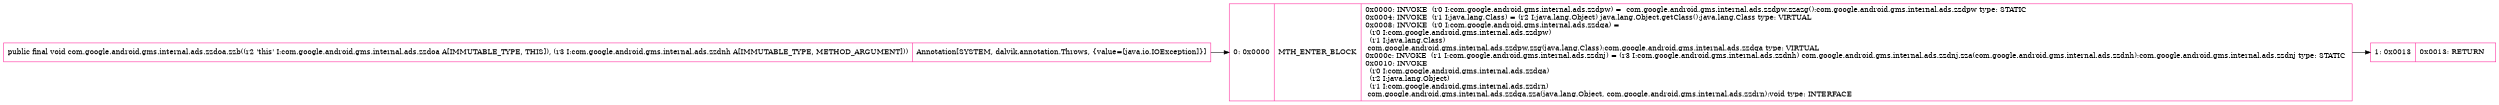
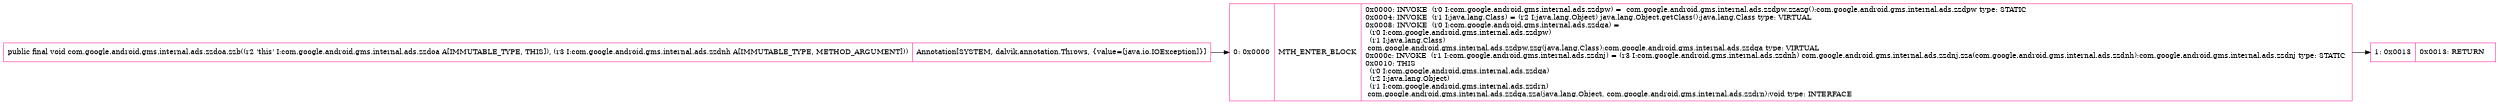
(1399, 64) -> (1393, 64)
